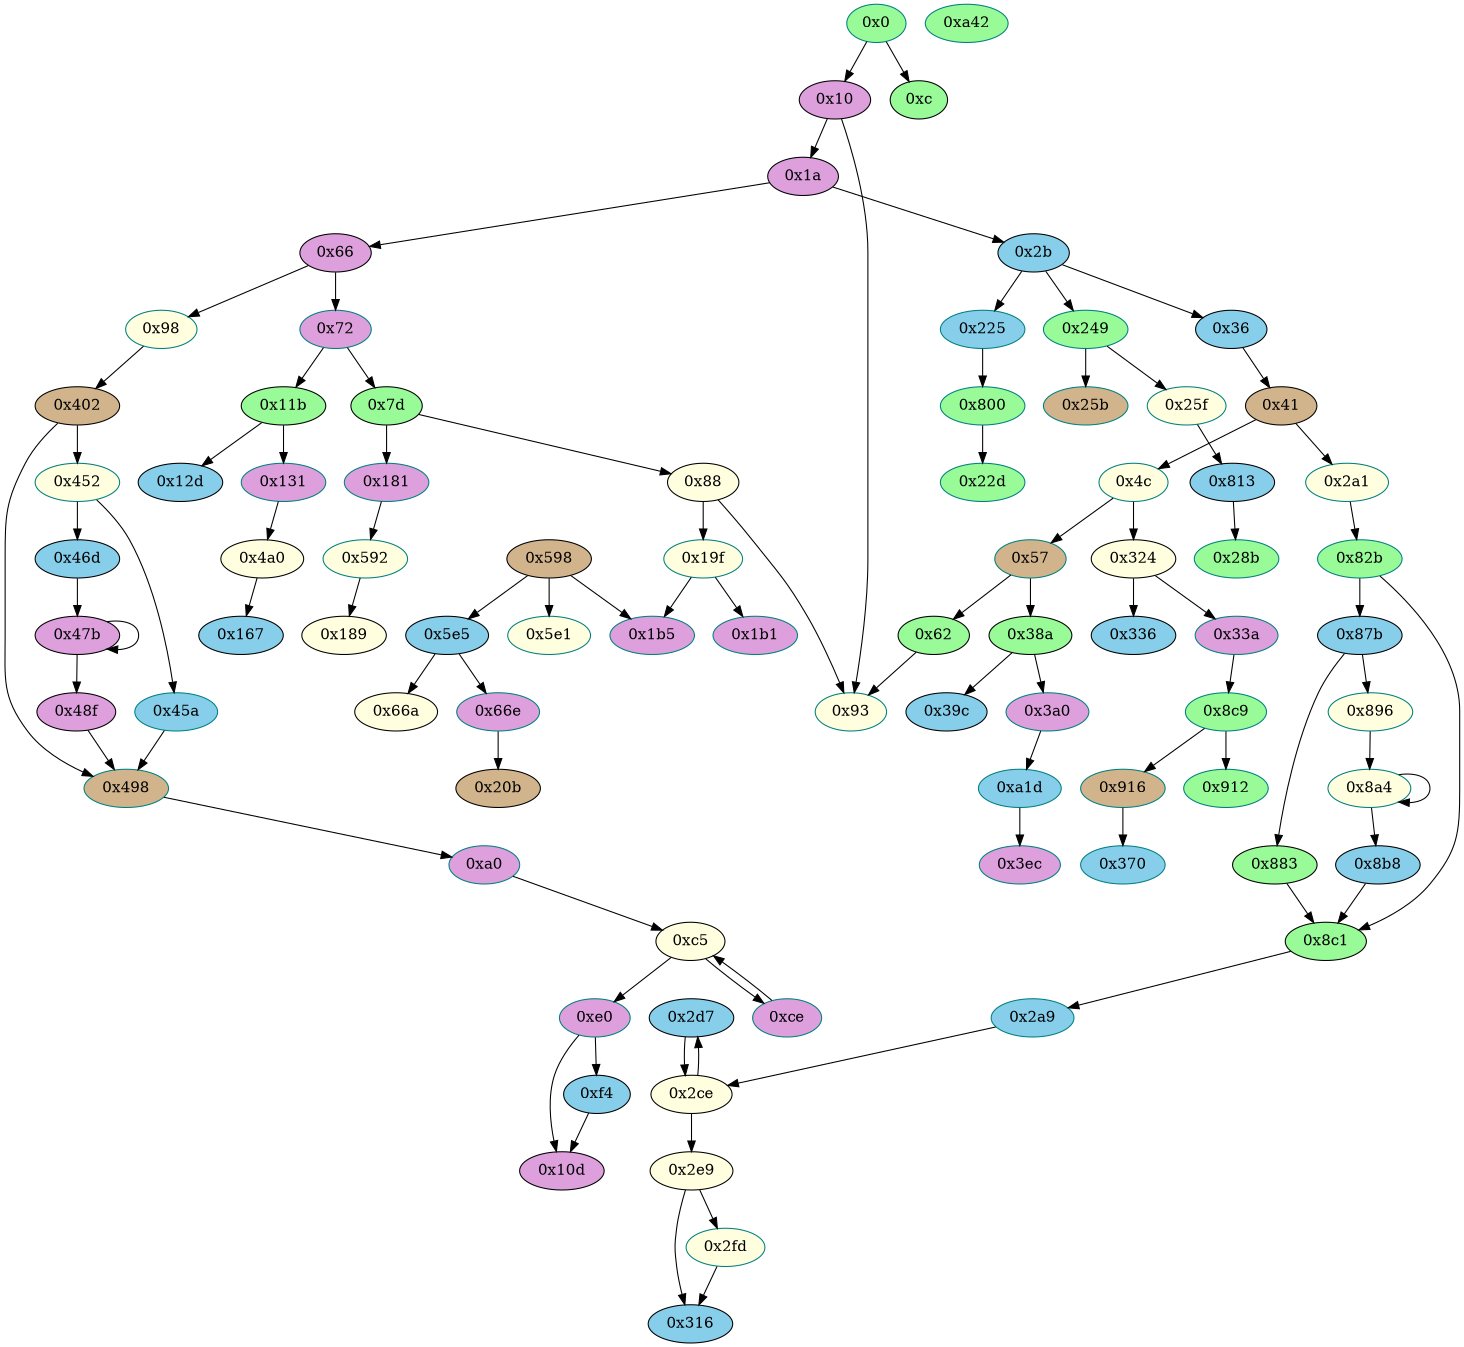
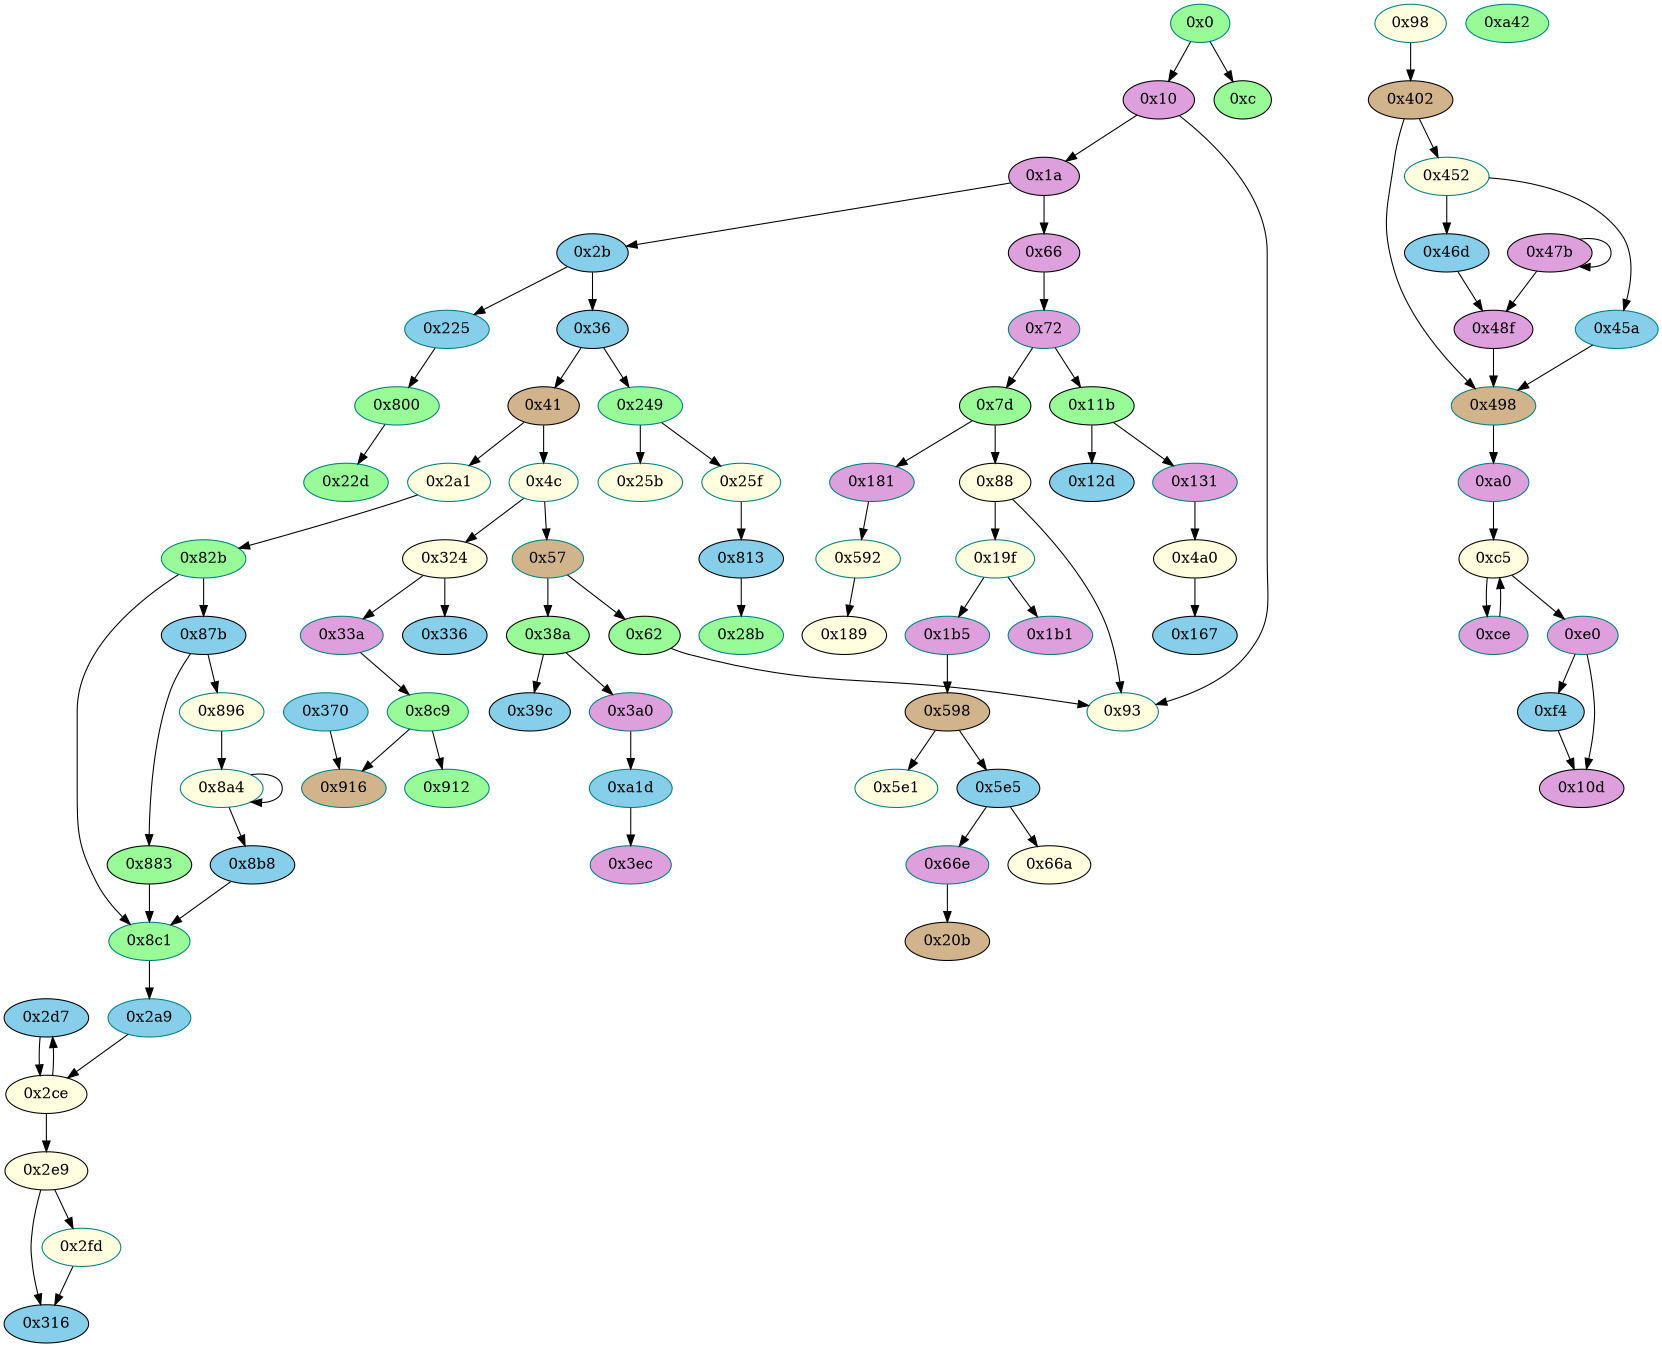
(1056, 286) -> (613, 363)
(253, 289) -> none
(1086, 406) -> (640, 482)
(77, 592) -> (1467, 287)
(597, 594) -> (947, 668)
(1123, 821) -> (334, 745)
(1326, 941) -> (149, 941)
